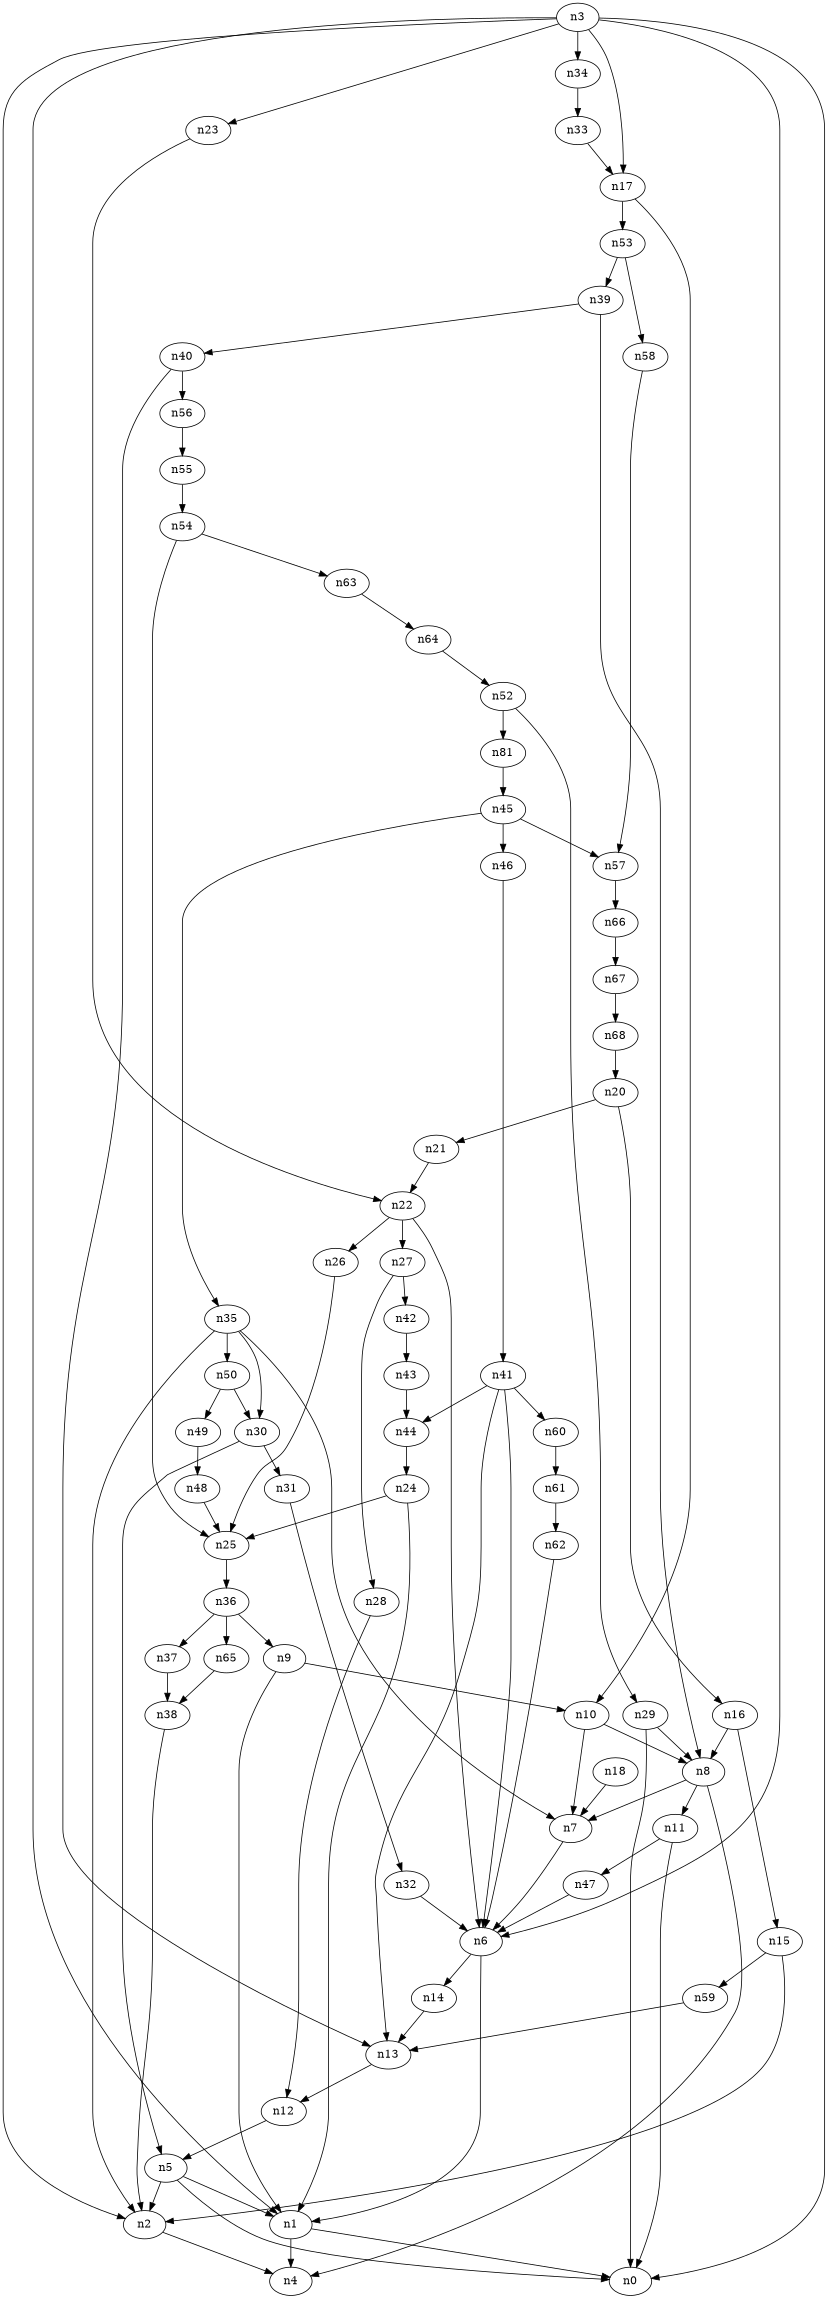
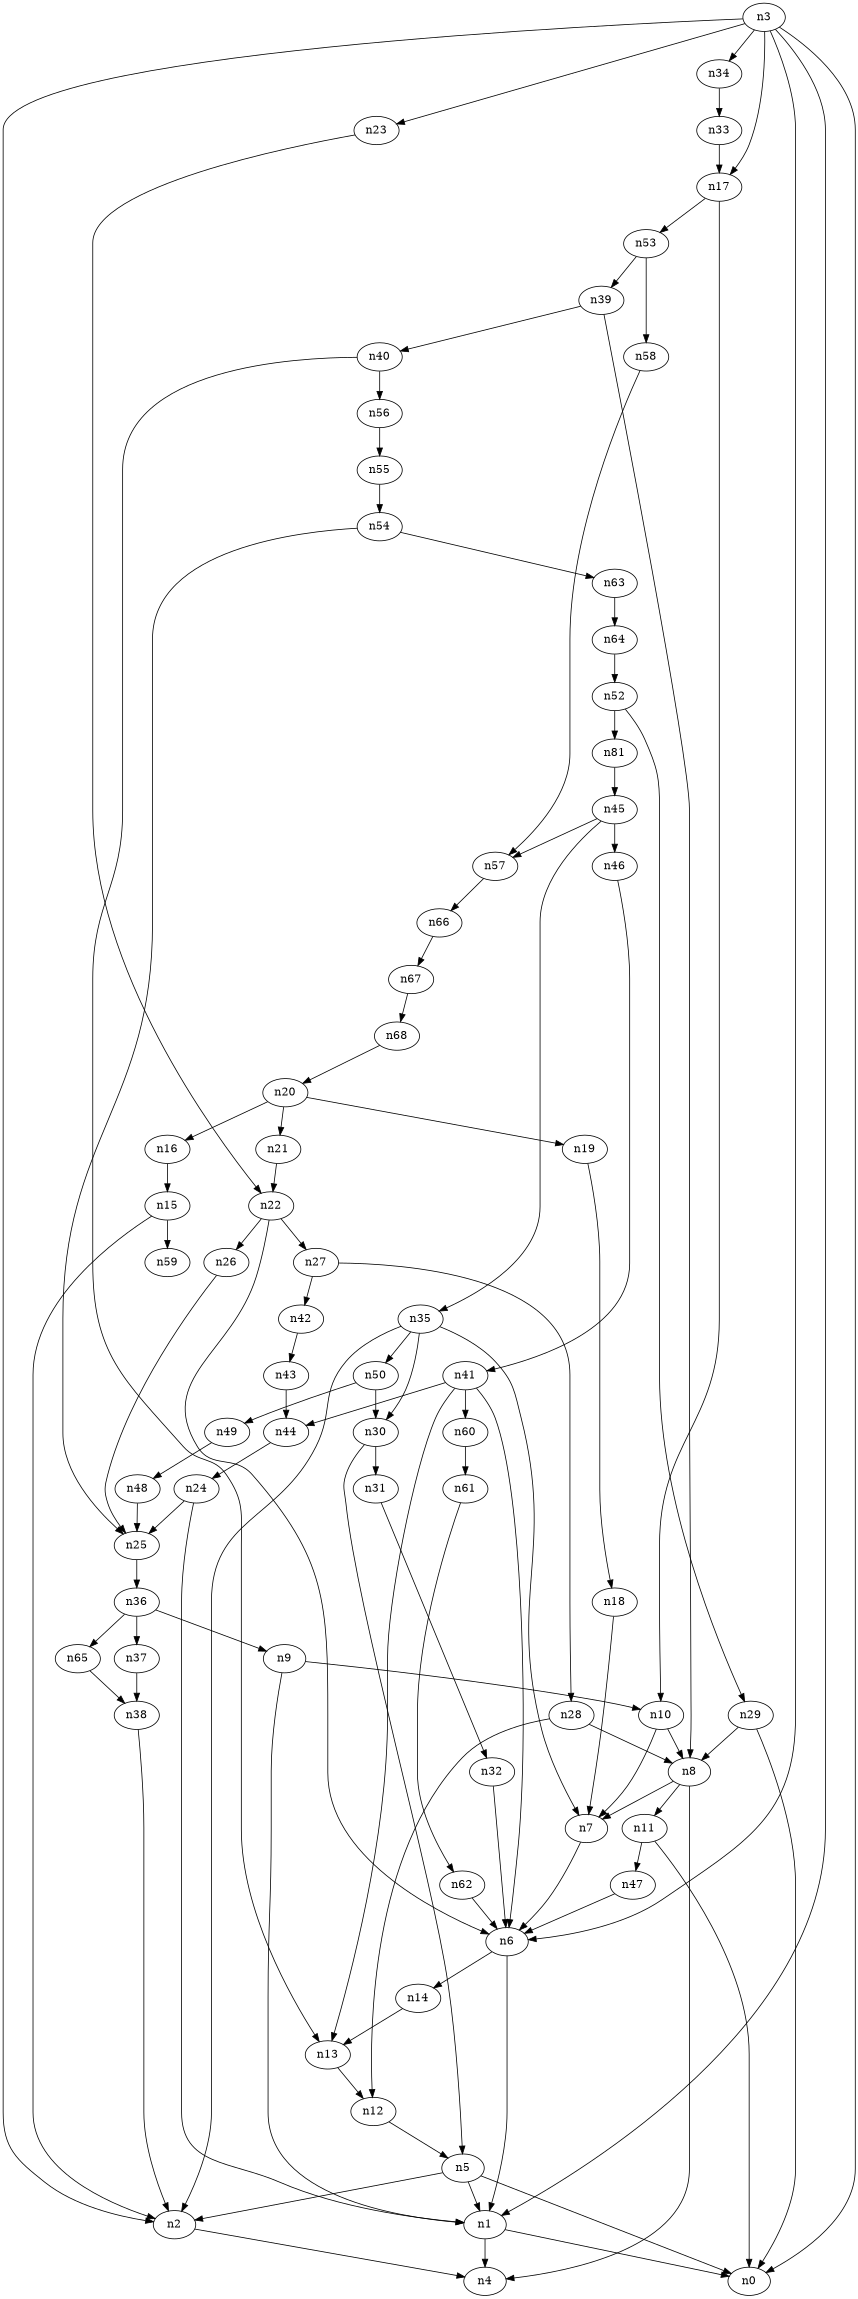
none -> (585, 1149)
(721, 1740) -> (627, 1742)
(551, 2026) -> none
